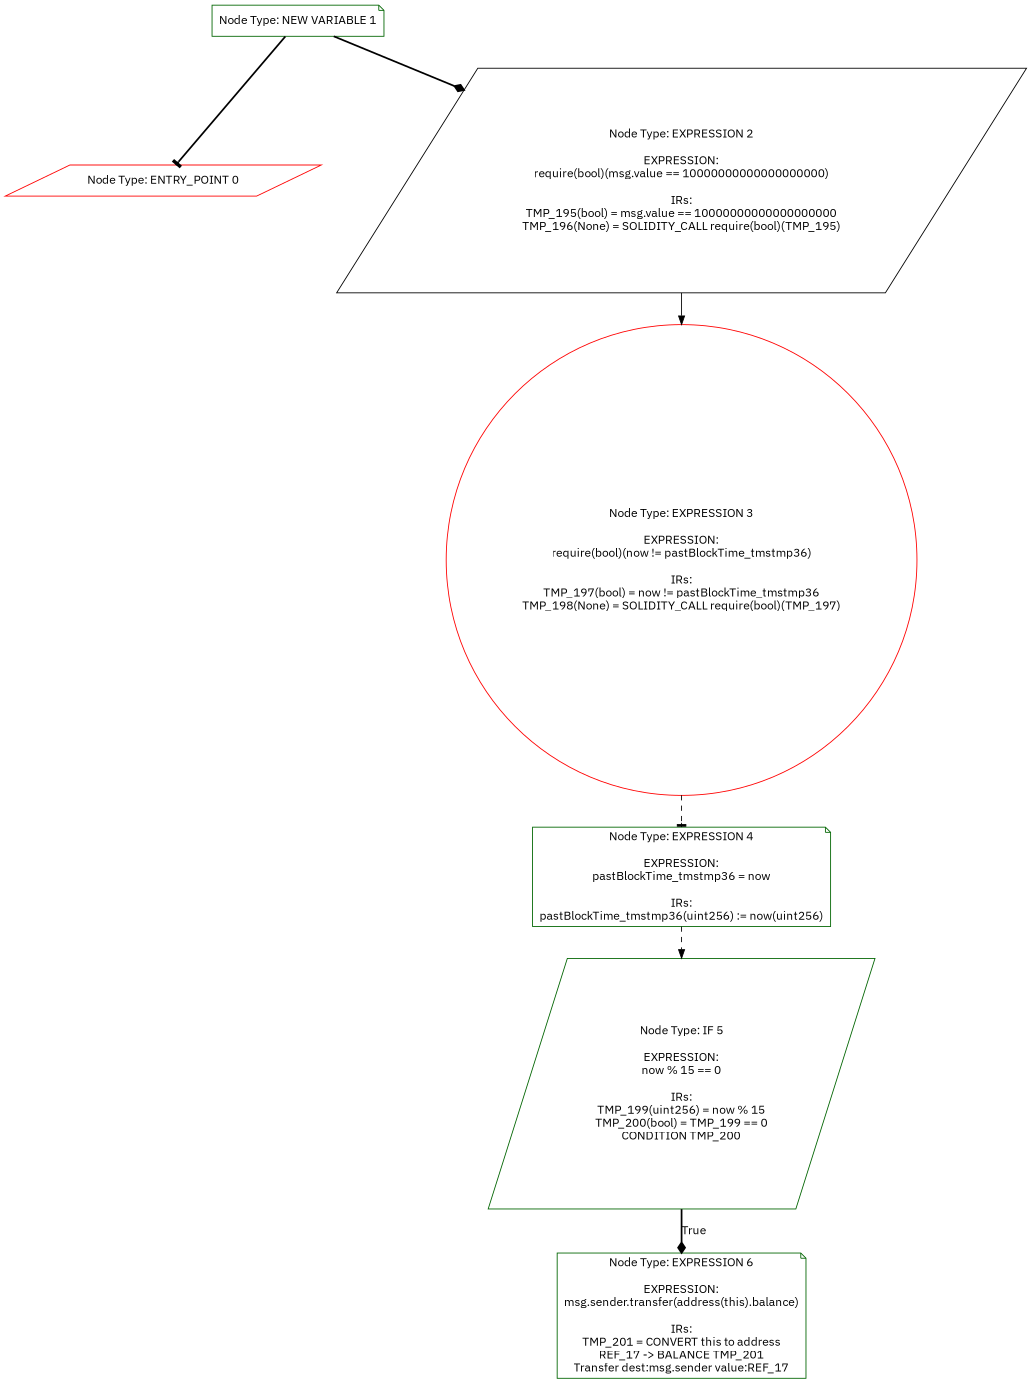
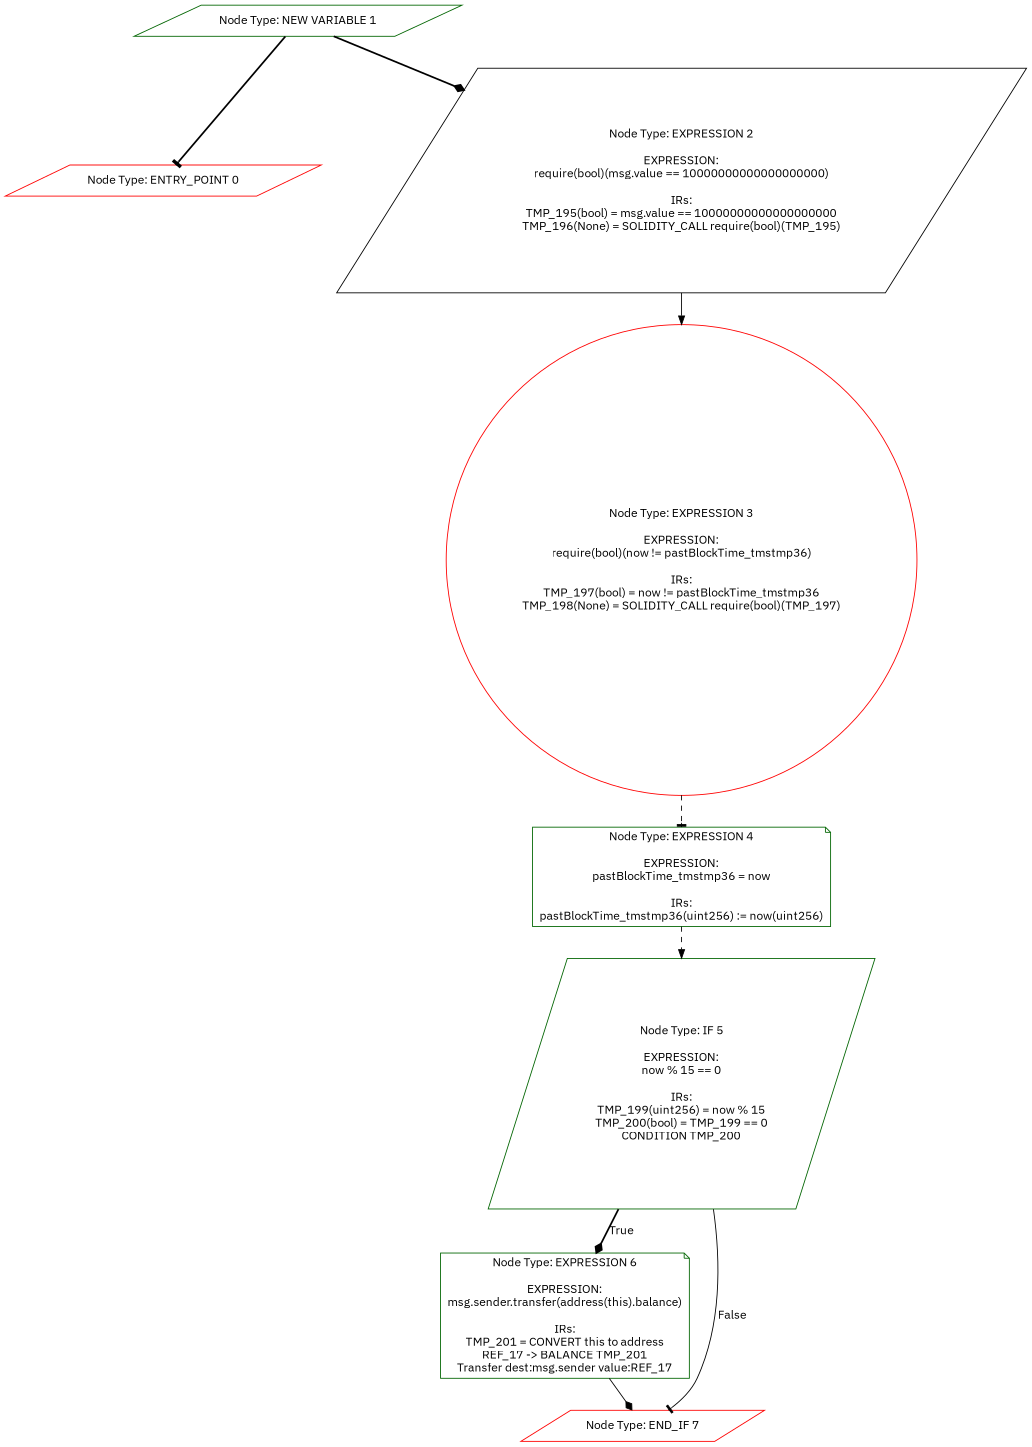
(298, 21) -> (298, 21)
none -> (643, 1426)
